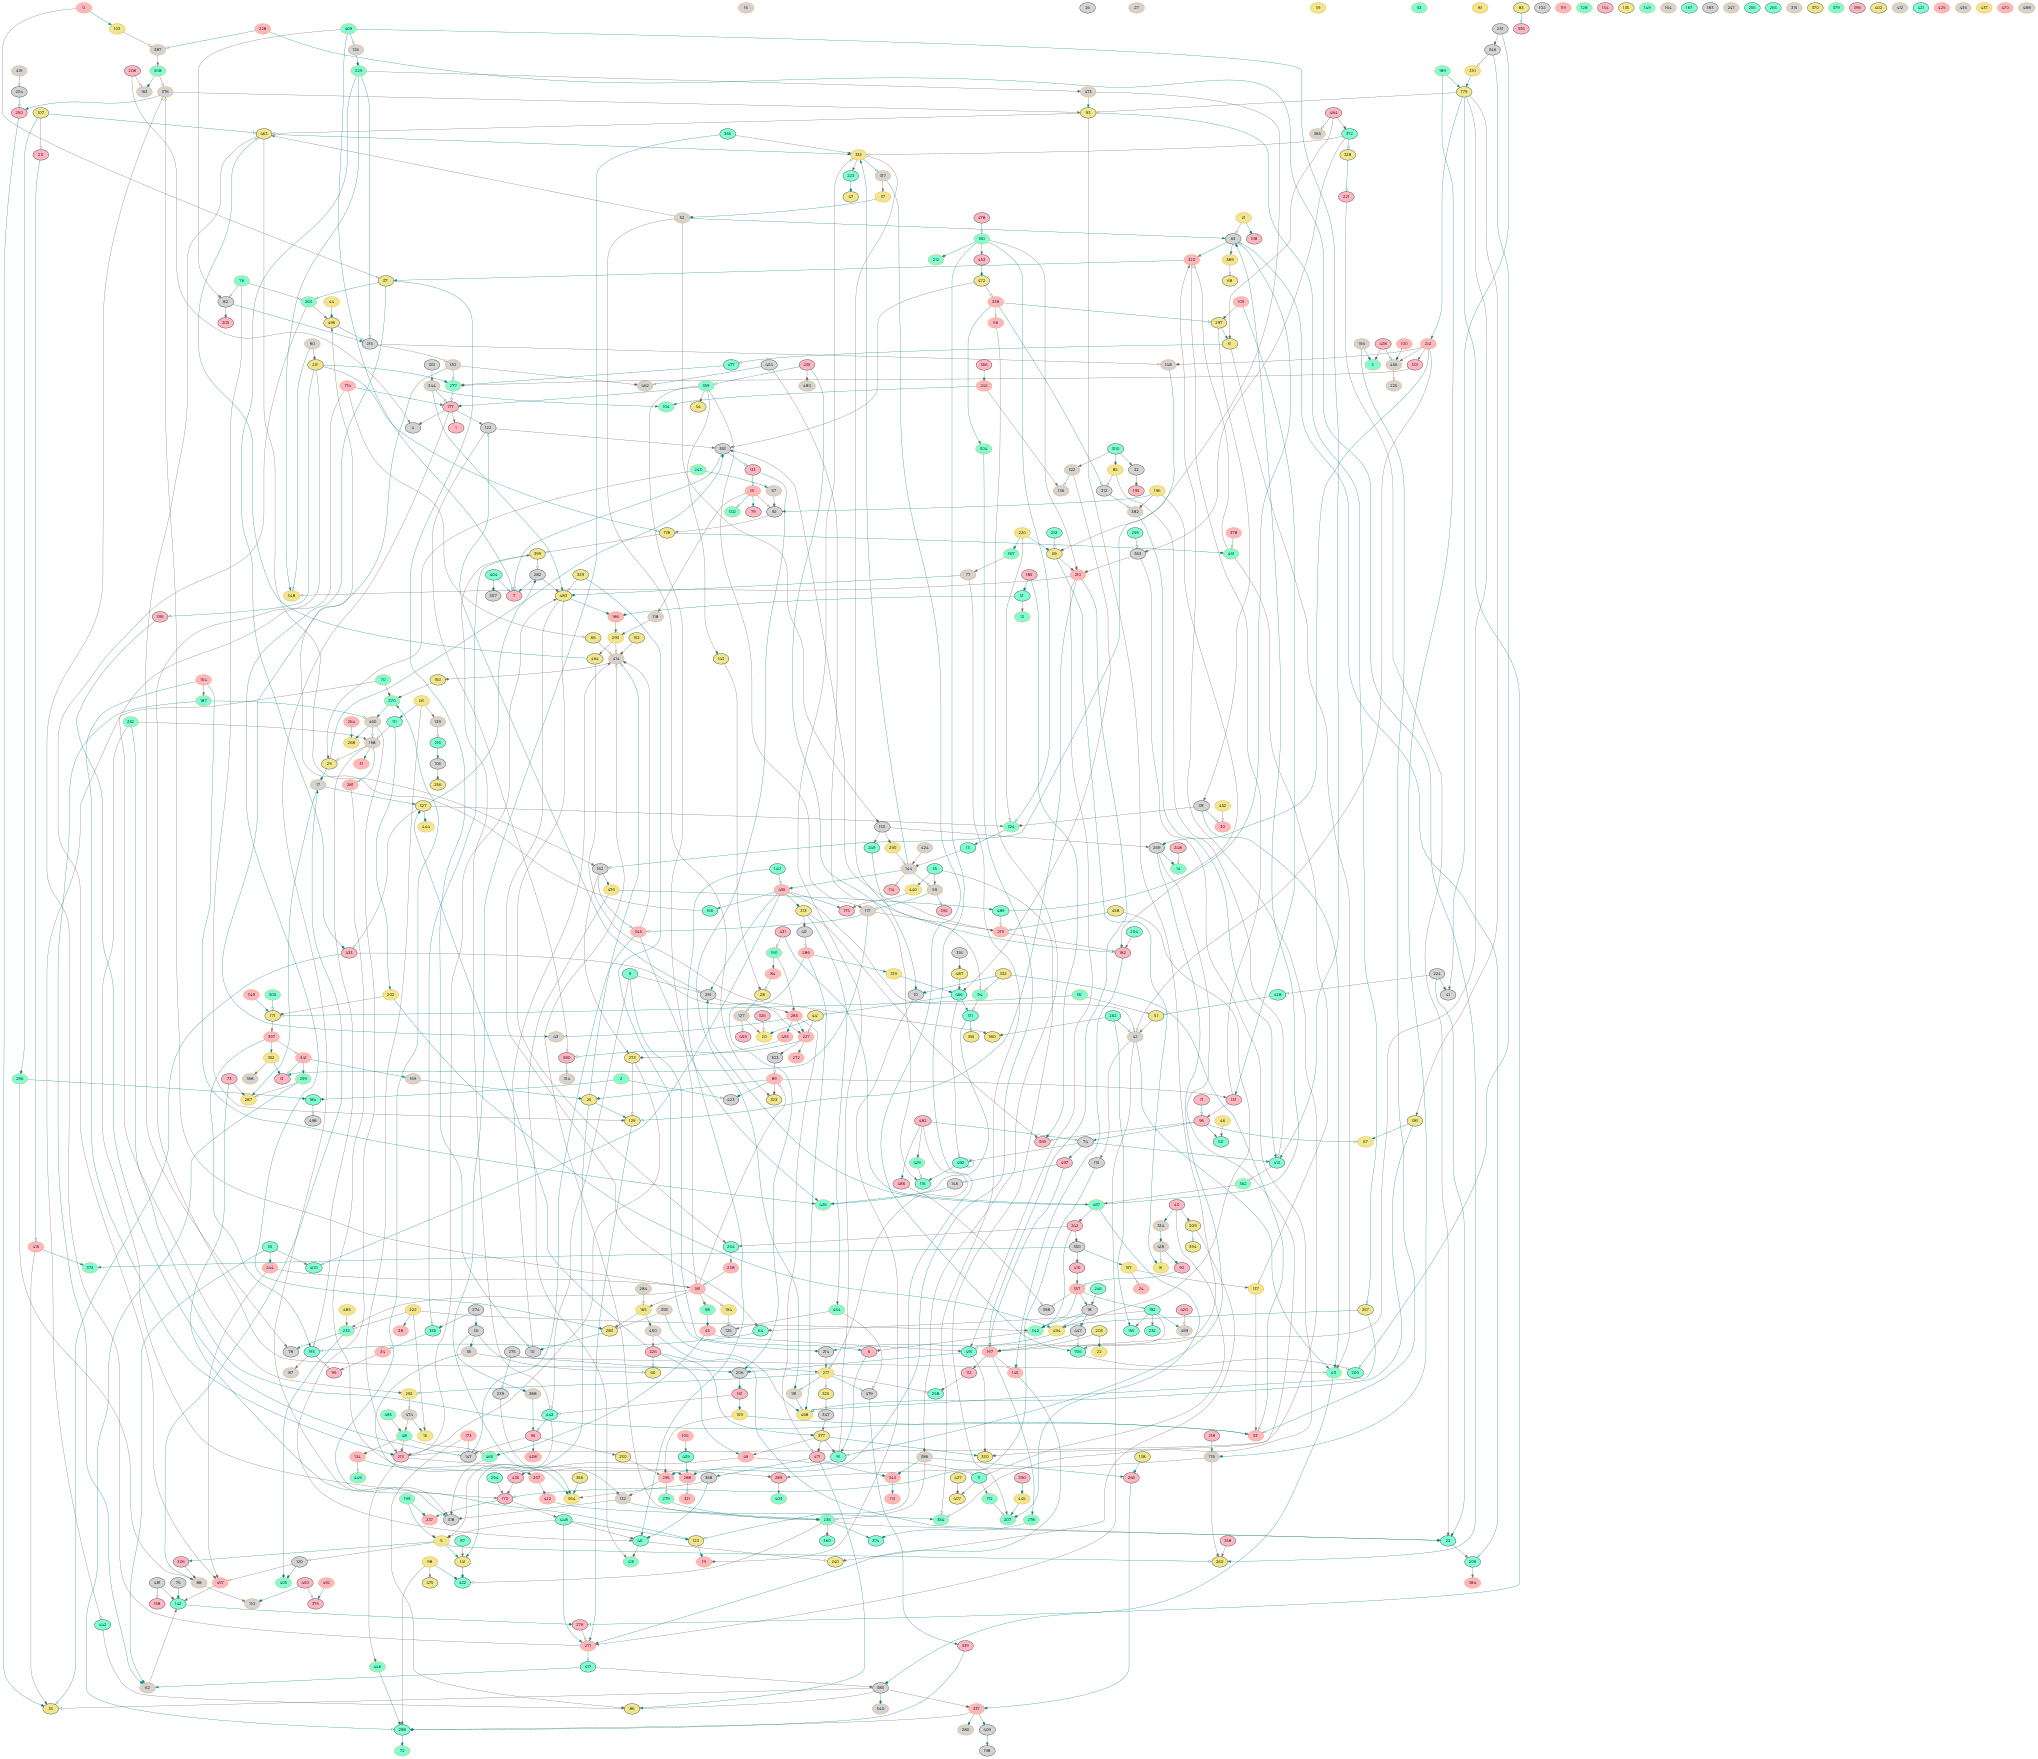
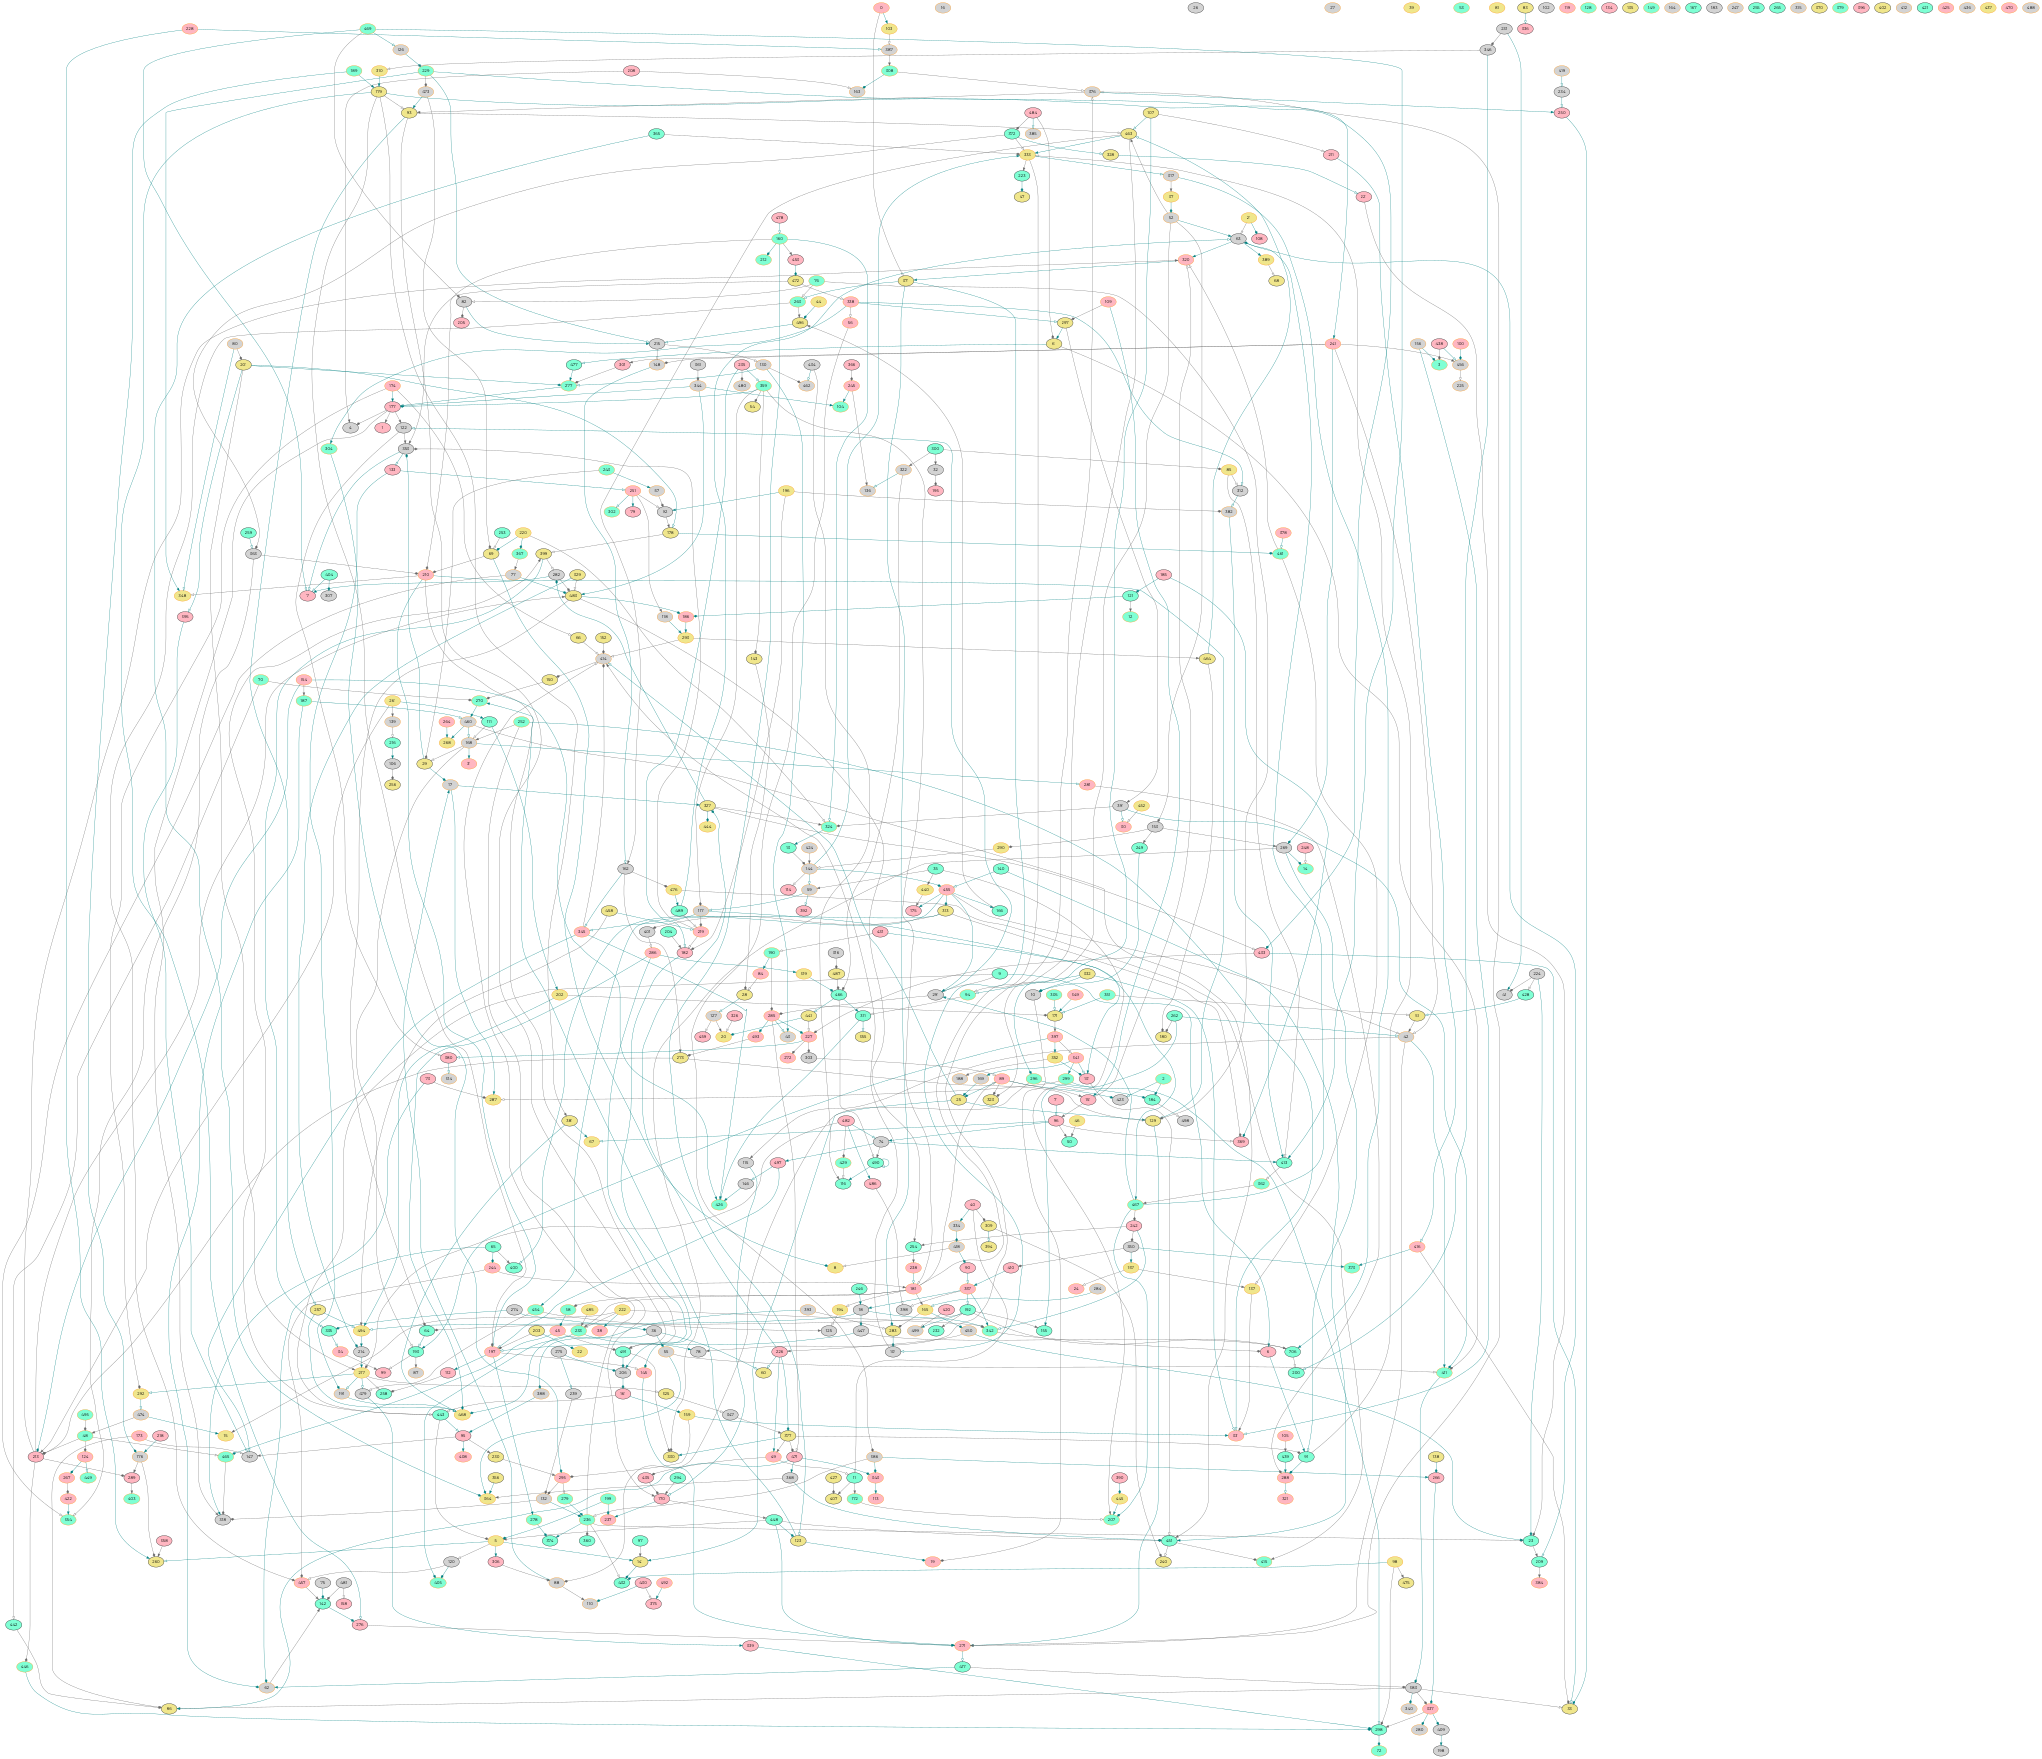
(895, 1215) -> (589, 1227)
none -> (1169, 1280)
